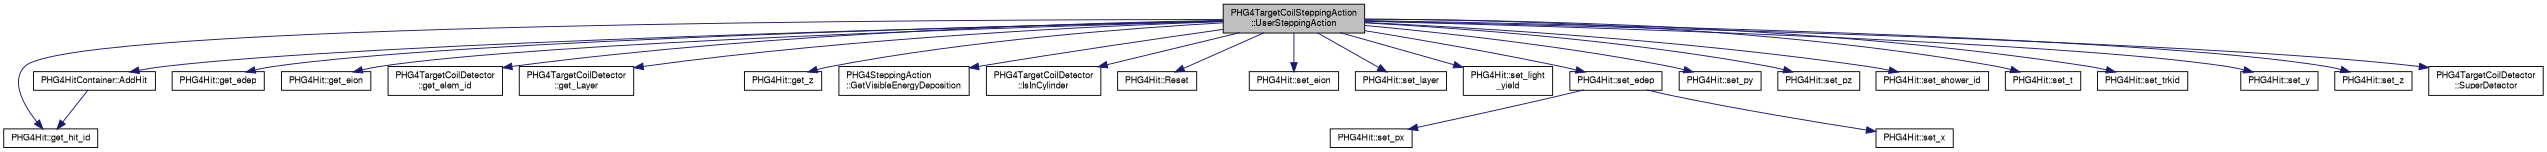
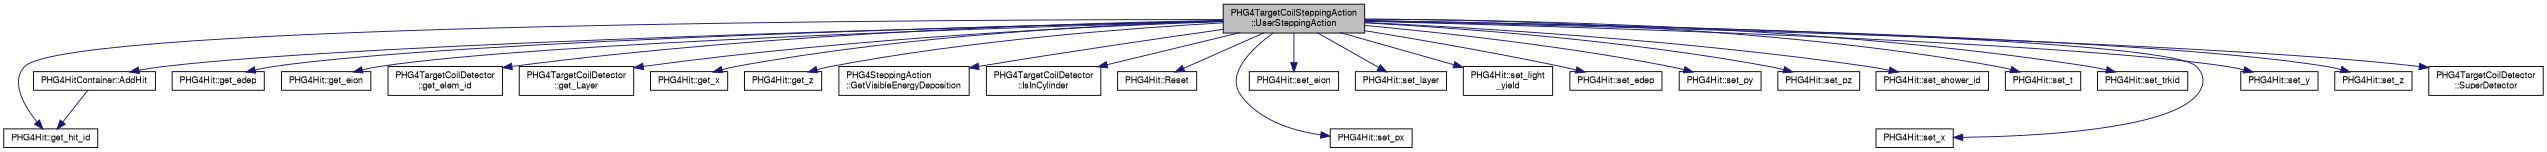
none -> (689, 81)
(1501, 109) -> (1245, 100)
(1756, 112) -> (1918, 37)
